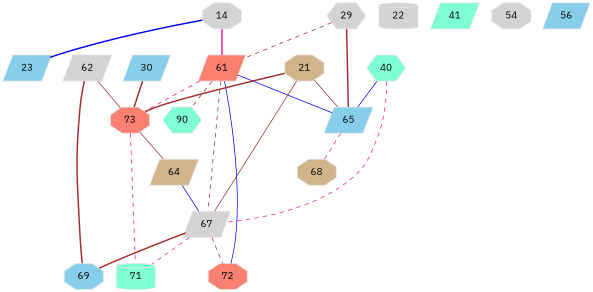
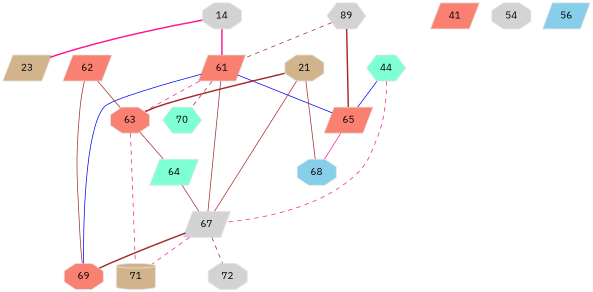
(346, 16) -> (346, 16)
(398, 16) -> none
(455, 16) -> (455, 16)
(126, 36) -> (126, 36)
(27, 68) -> (27, 68)
(87, 68) -> (87, 68)
(147, 68) -> none
(386, 68) -> (386, 68)
(326, 93) -> (311, 120)
(130, 120) -> (130, 120)
(182, 120) -> (182, 120)
(349, 120) -> (349, 120)
(214, 146) -> (214, 146)
(333, 146) -> (333, 146)
(236, 168) -> (94, 133)
(77, 172) -> (77, 172)
(174, 172) -> (174, 172)
(317, 172) -> (317, 172)
(190, 198) -> (190, 198)
(84, 276) -> (84, 276)
(136, 276) -> (136, 276)
(228, 276) -> (228, 276)
